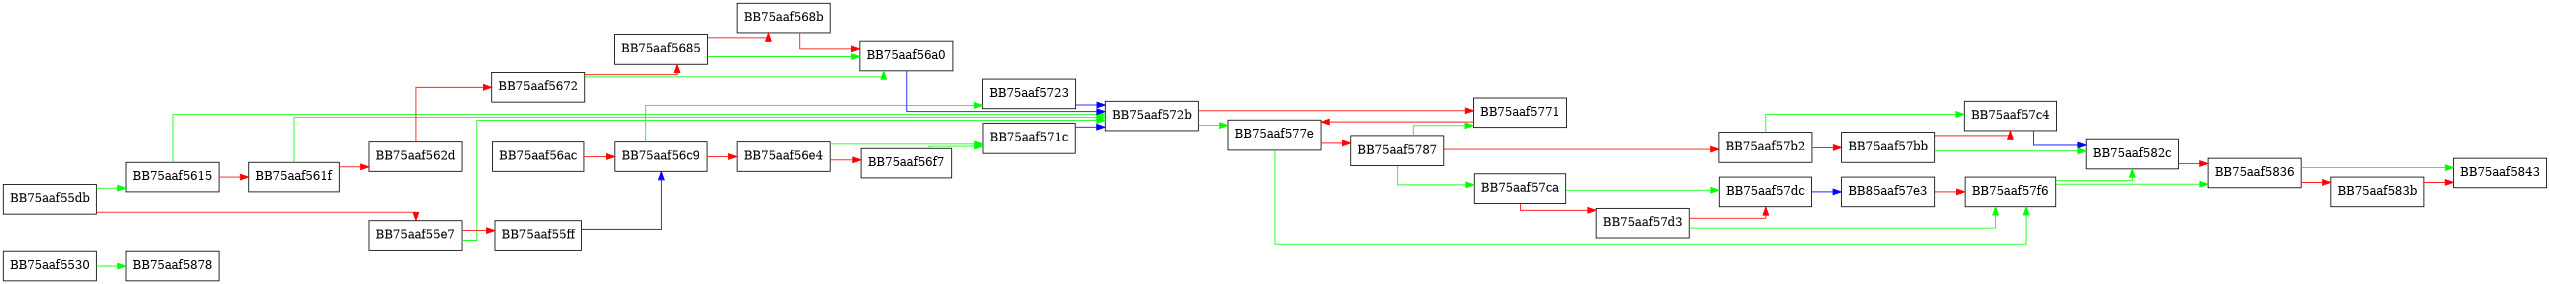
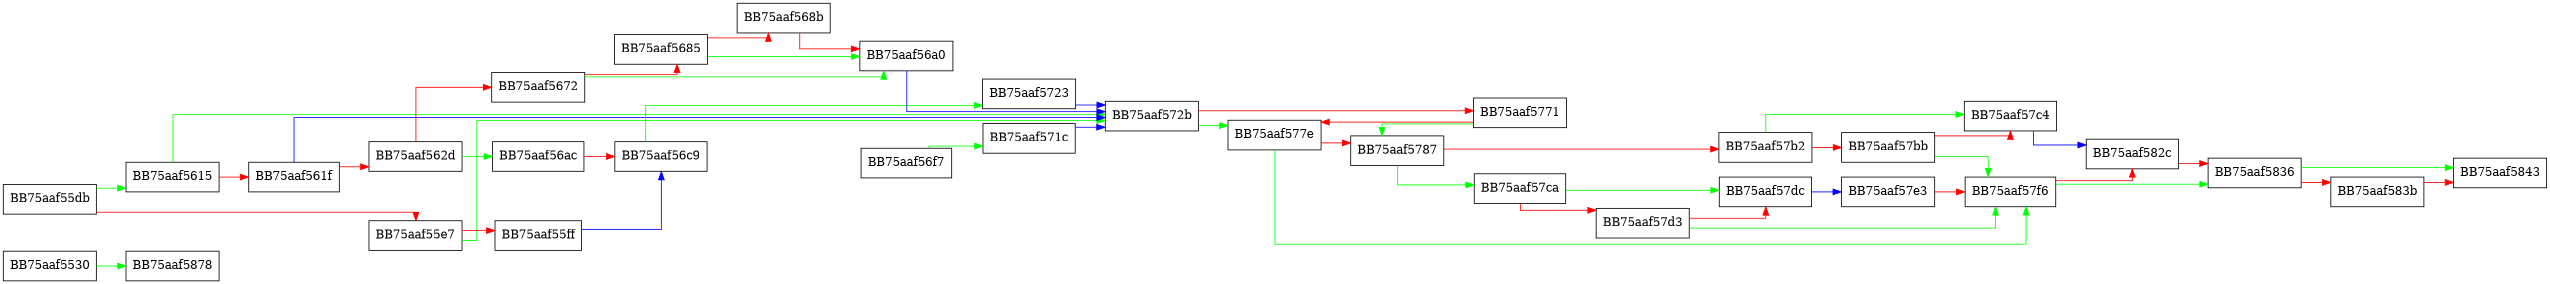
(673, 118) -> (673, 118)
(1434, 126) -> (1426, 124)
(2006, 151) -> (1968, 156)
none -> (472, 156)
(784, 156) -> none
(2096, 181) -> (2096, 181)
(1888, 192) -> (1888, 192)
